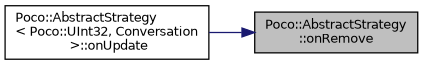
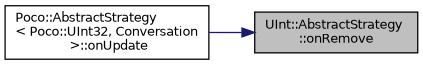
(336, 32) -> (336, 32)
